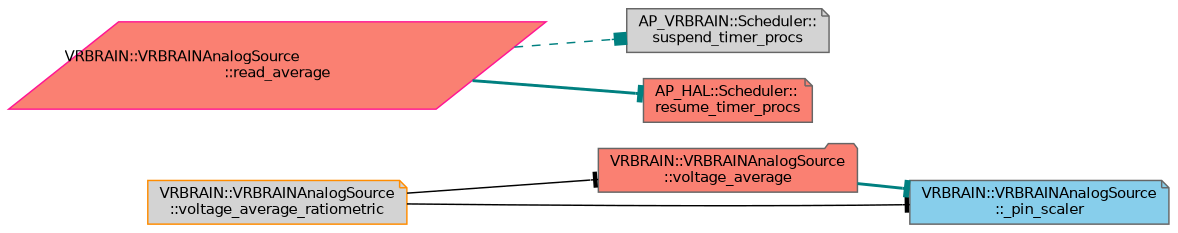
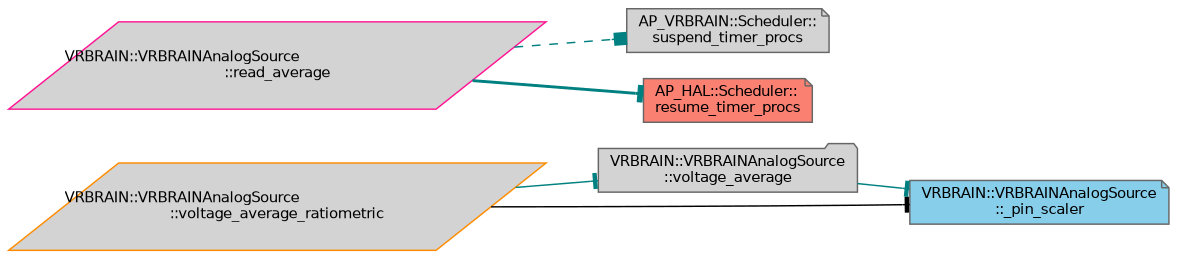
(277, 66) -> (277, 66)
(728, 170) -> (728, 170)
(880, 186) -> (880, 186)
(499, 187) -> (553, 184)
(277, 202) -> (277, 207)
